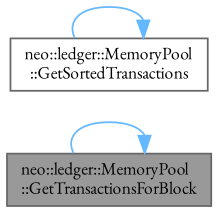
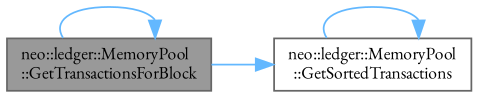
none -> (233, 65)
